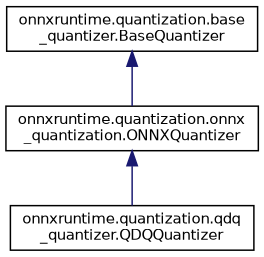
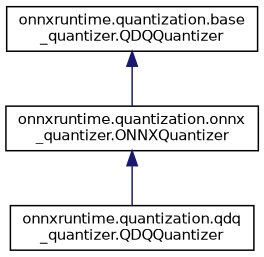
(132, 29) -> (132, 29)
(132, 128) -> (132, 128)
